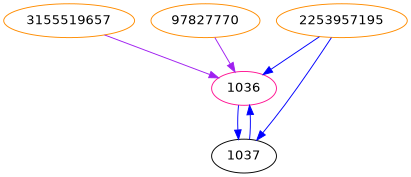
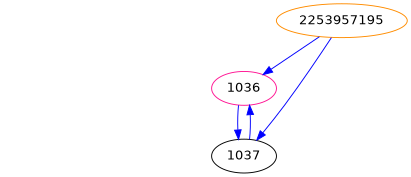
(69, 21) -> none
(205, 21) -> none
